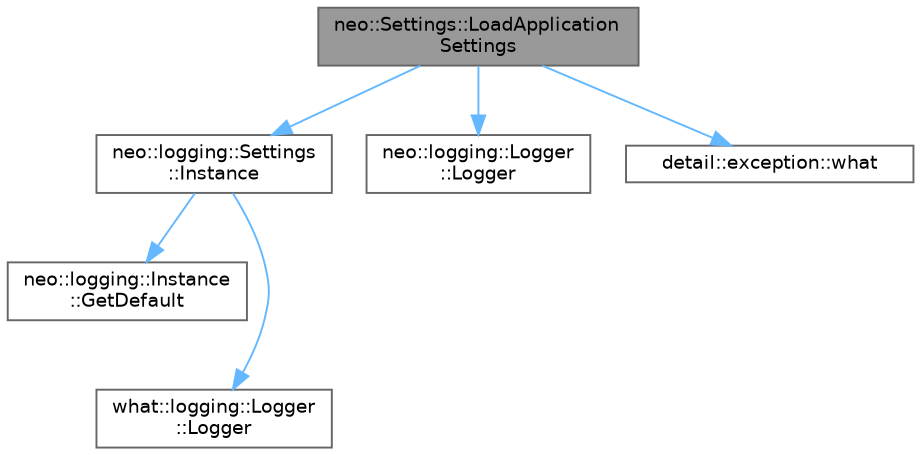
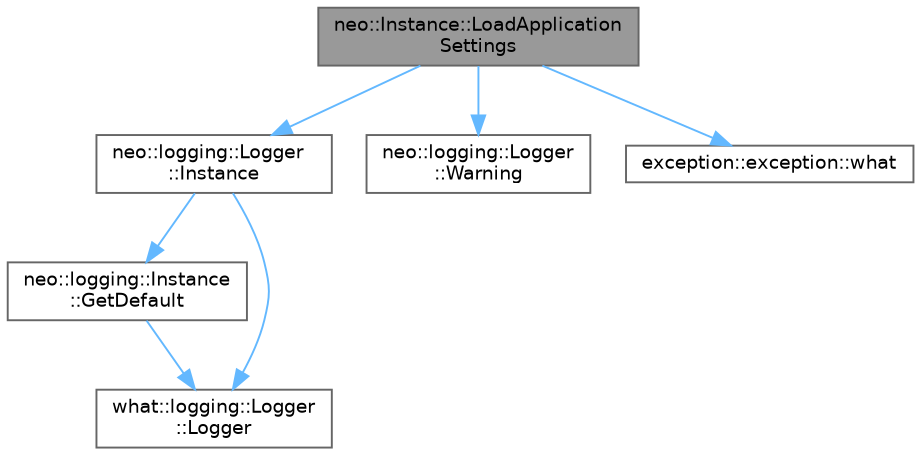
(478, 37) -> (478, 37)
(214, 164) -> (214, 164)
(478, 164) -> (478, 164)
(770, 164) -> (770, 164)
none -> (165, 347)
